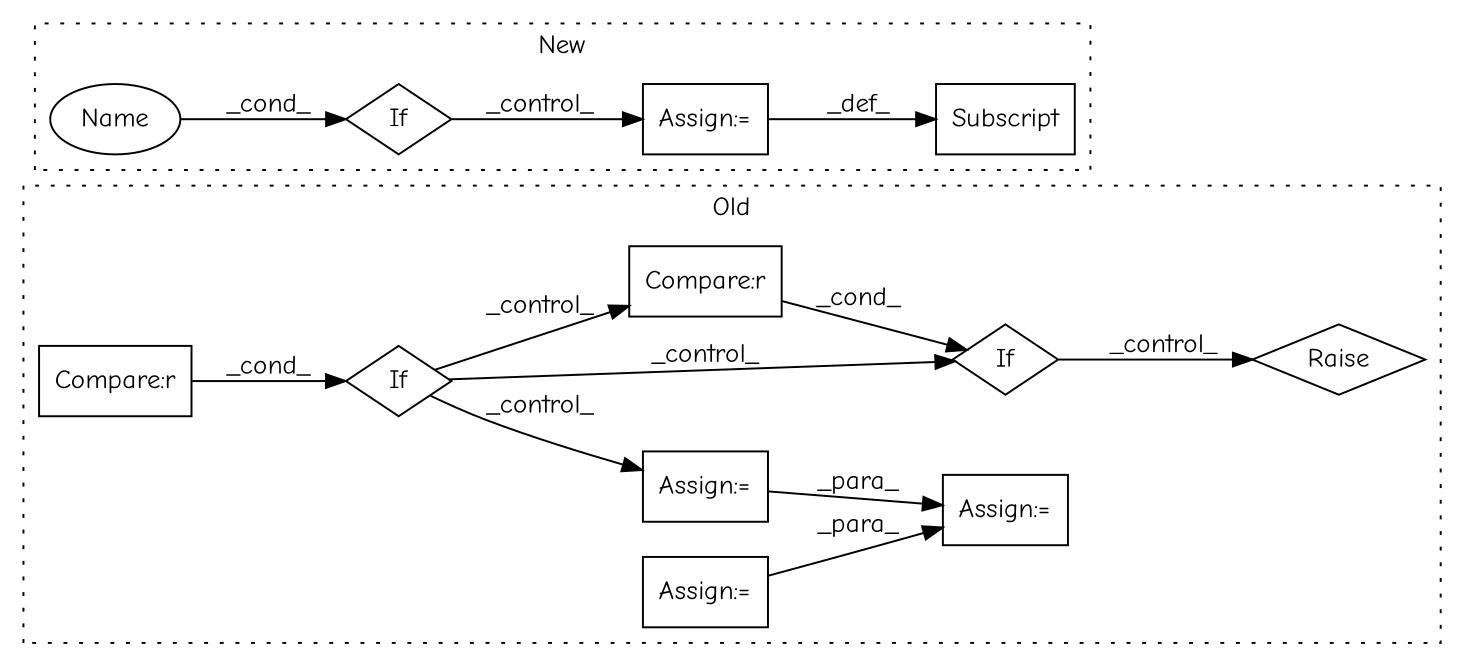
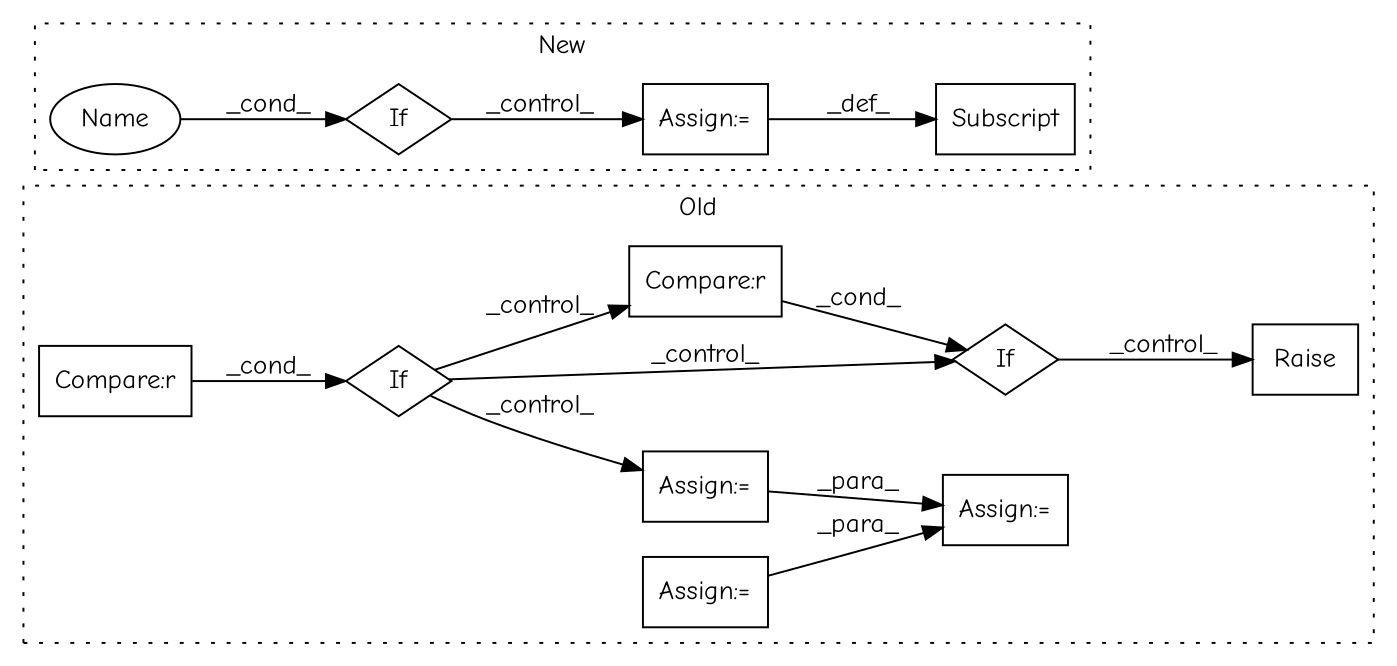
(1339, 360) -> (1305, 360)
